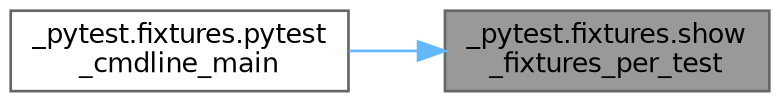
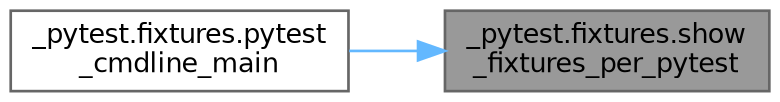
(607, 51) -> (607, 51)
